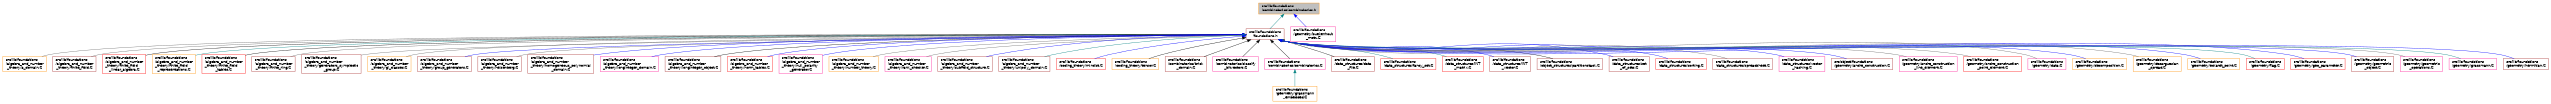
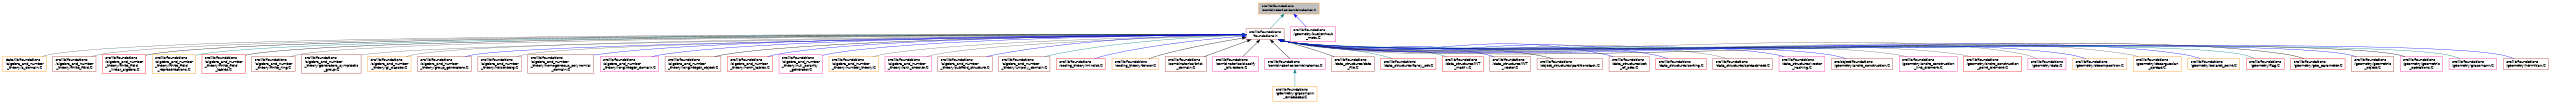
(1844, 47) -> (1844, 47)
(1793, 49) -> (1793, 49)
(25, 64) -> (25, 64)
